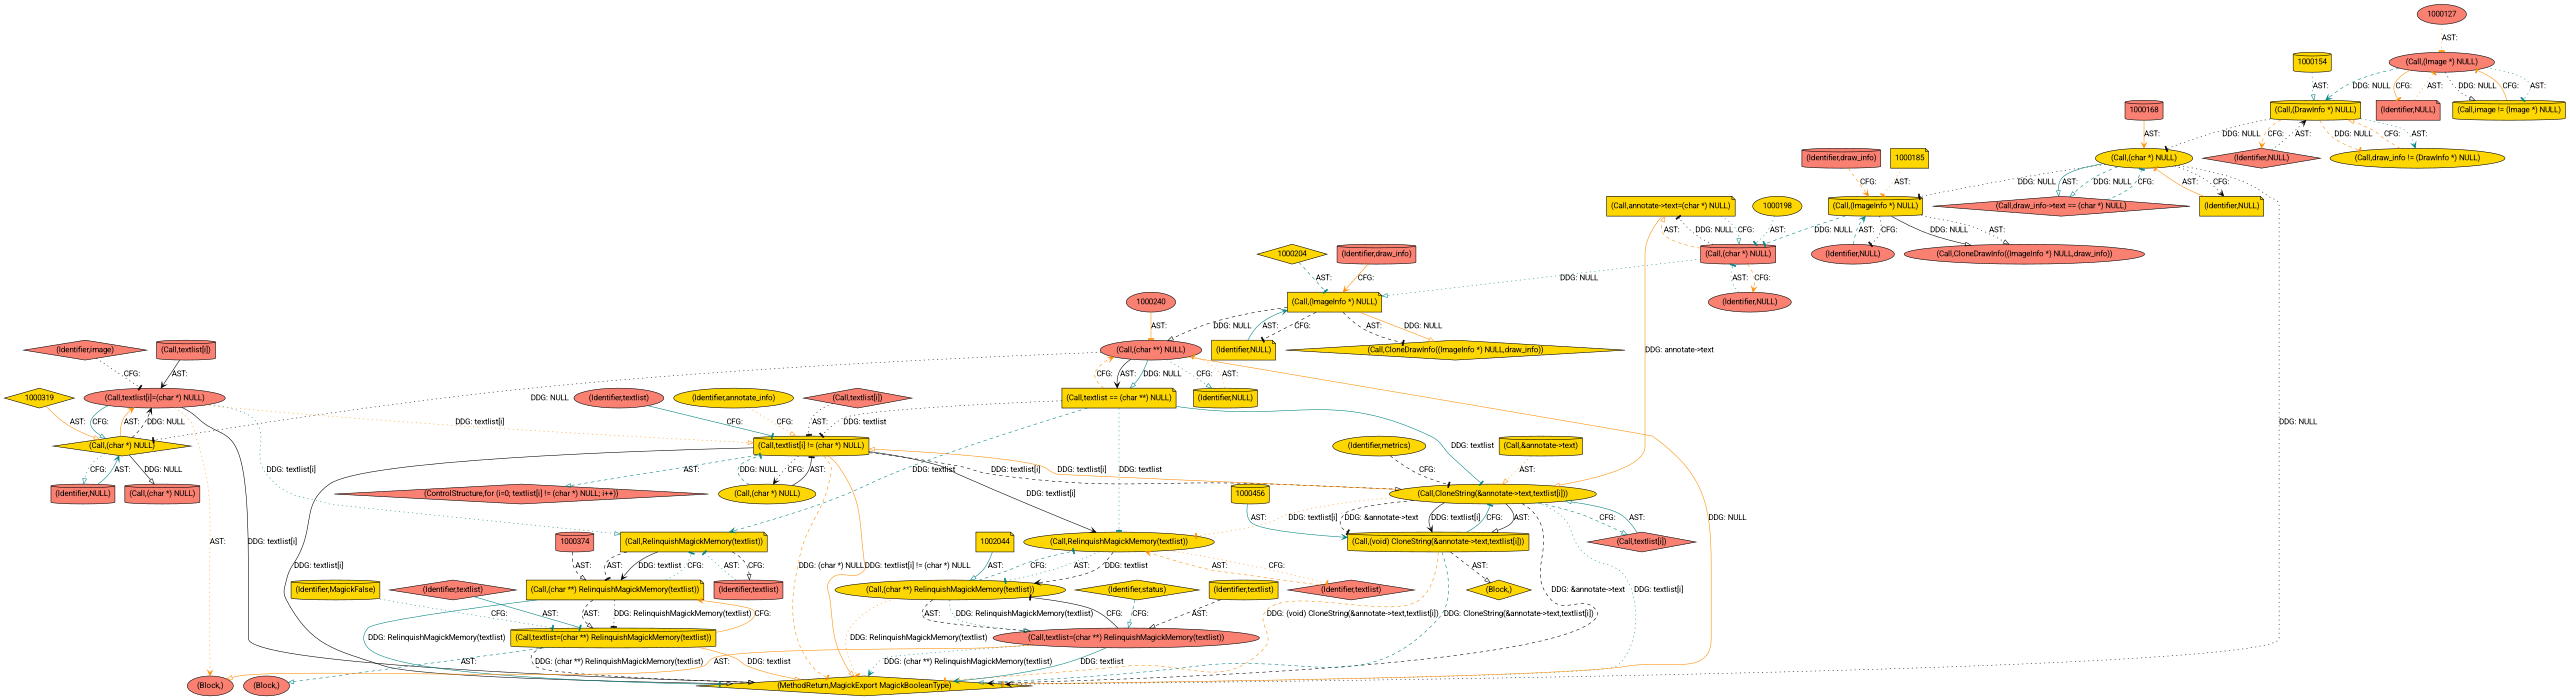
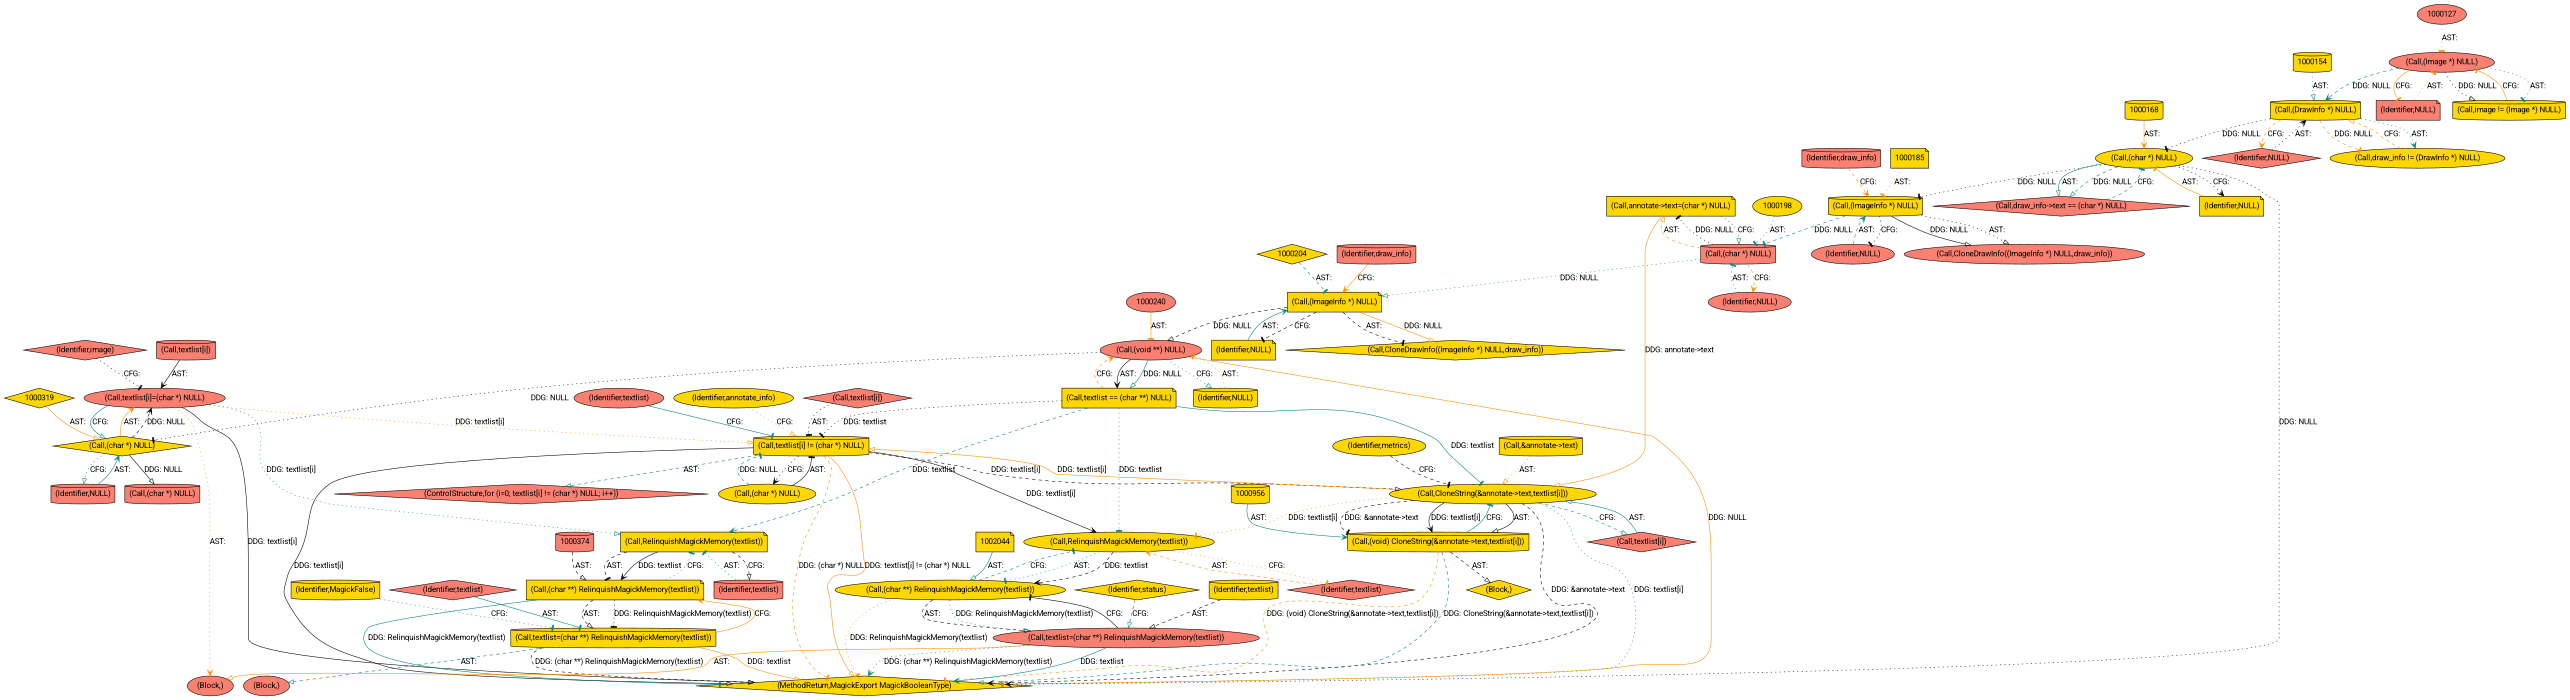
(2144, 110) -> (2144, 110)
(1151, 350) -> (1151, 350)
(1250, 494) -> (1250, 494)
